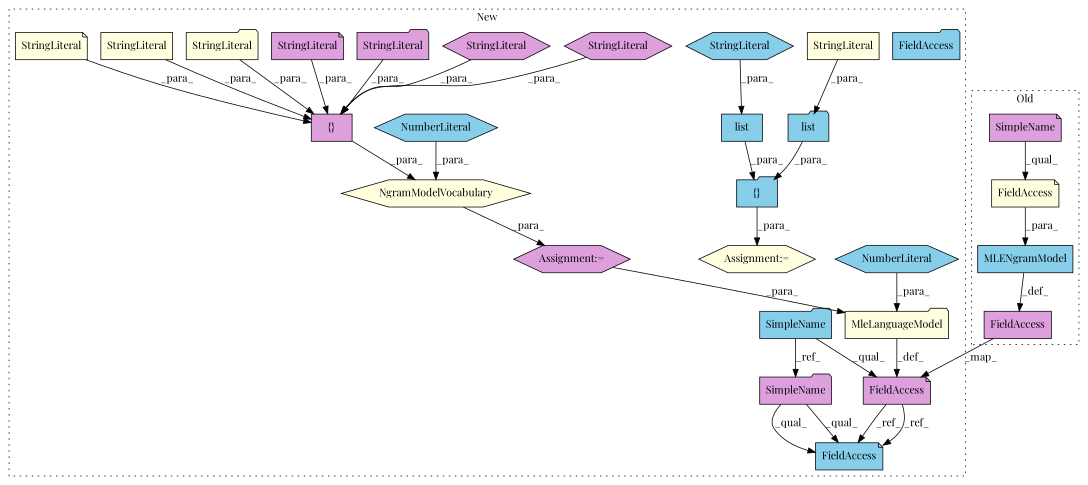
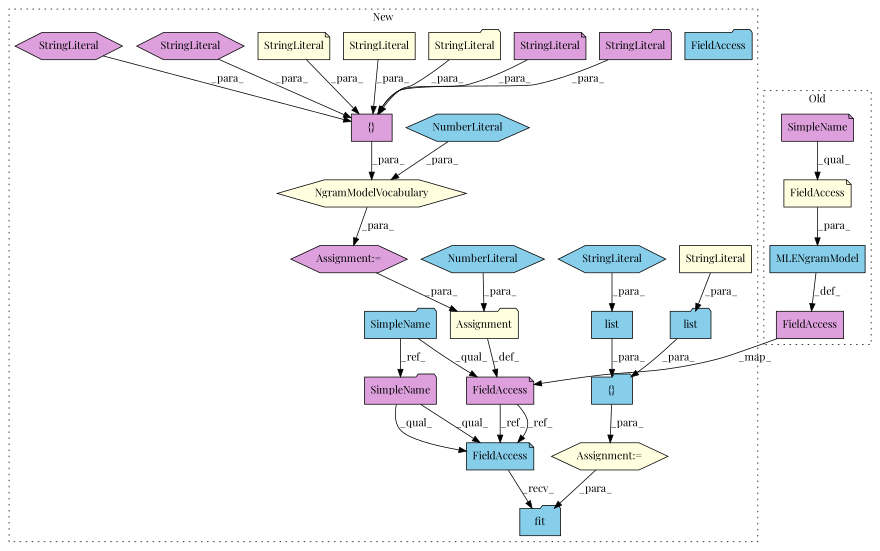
(897, 325) -> (484, 325)
none -> (540, 522)
